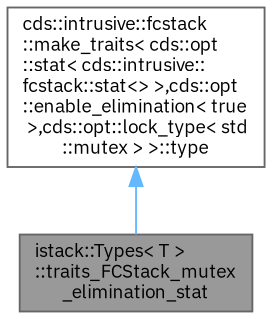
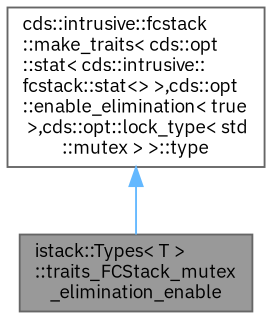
(136, 273) -> (136, 273)
